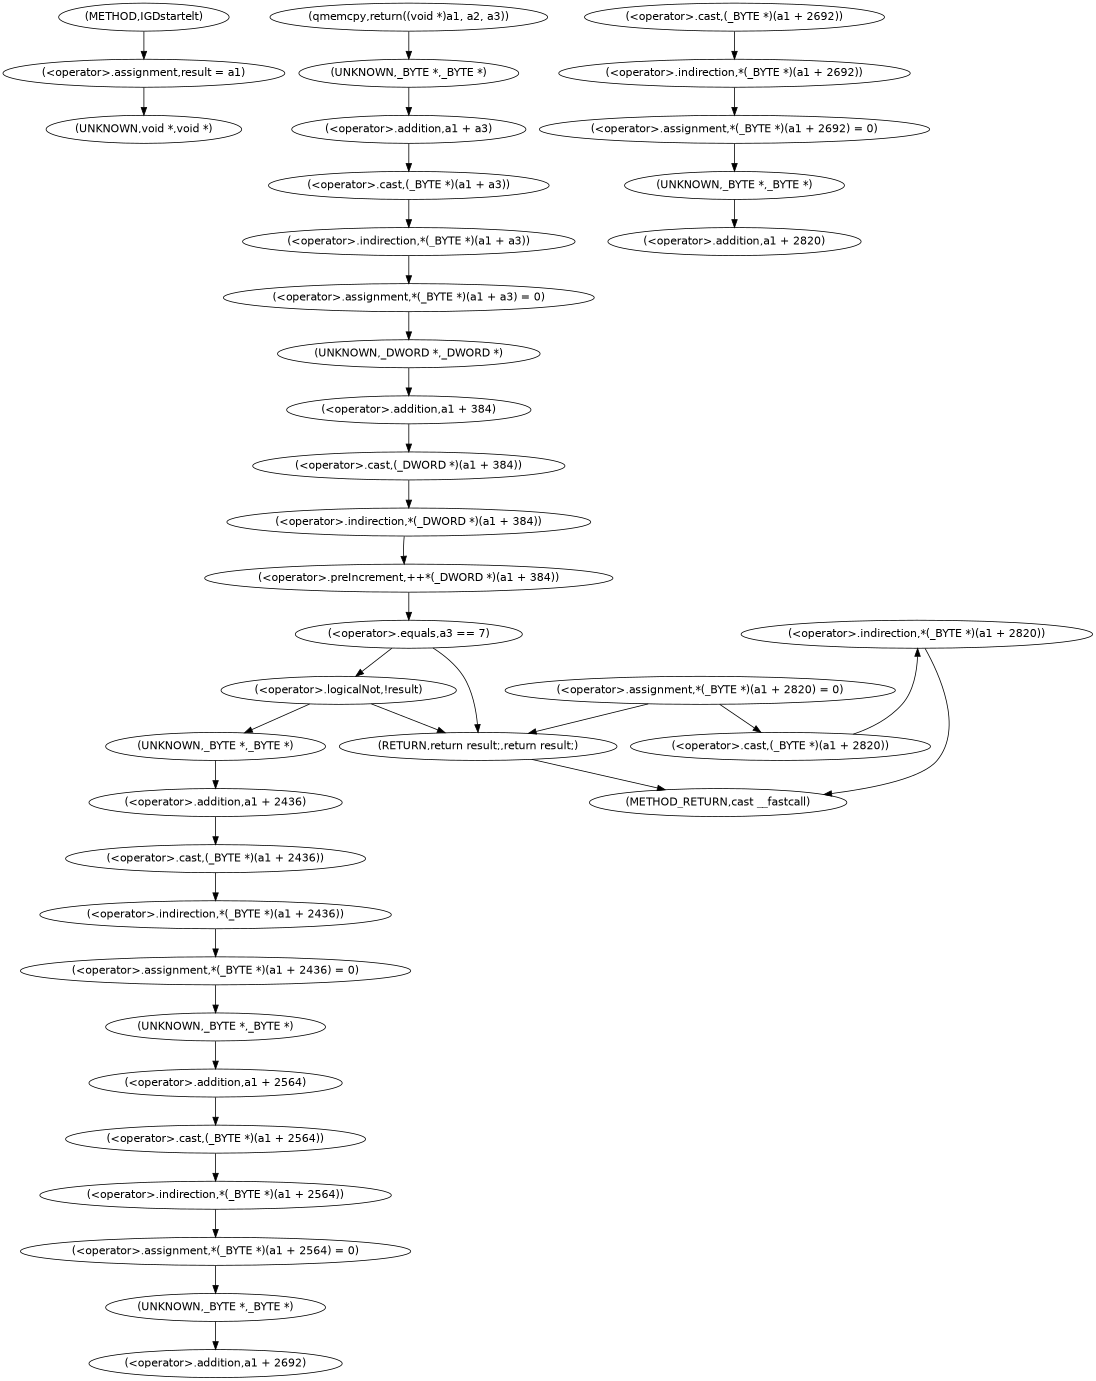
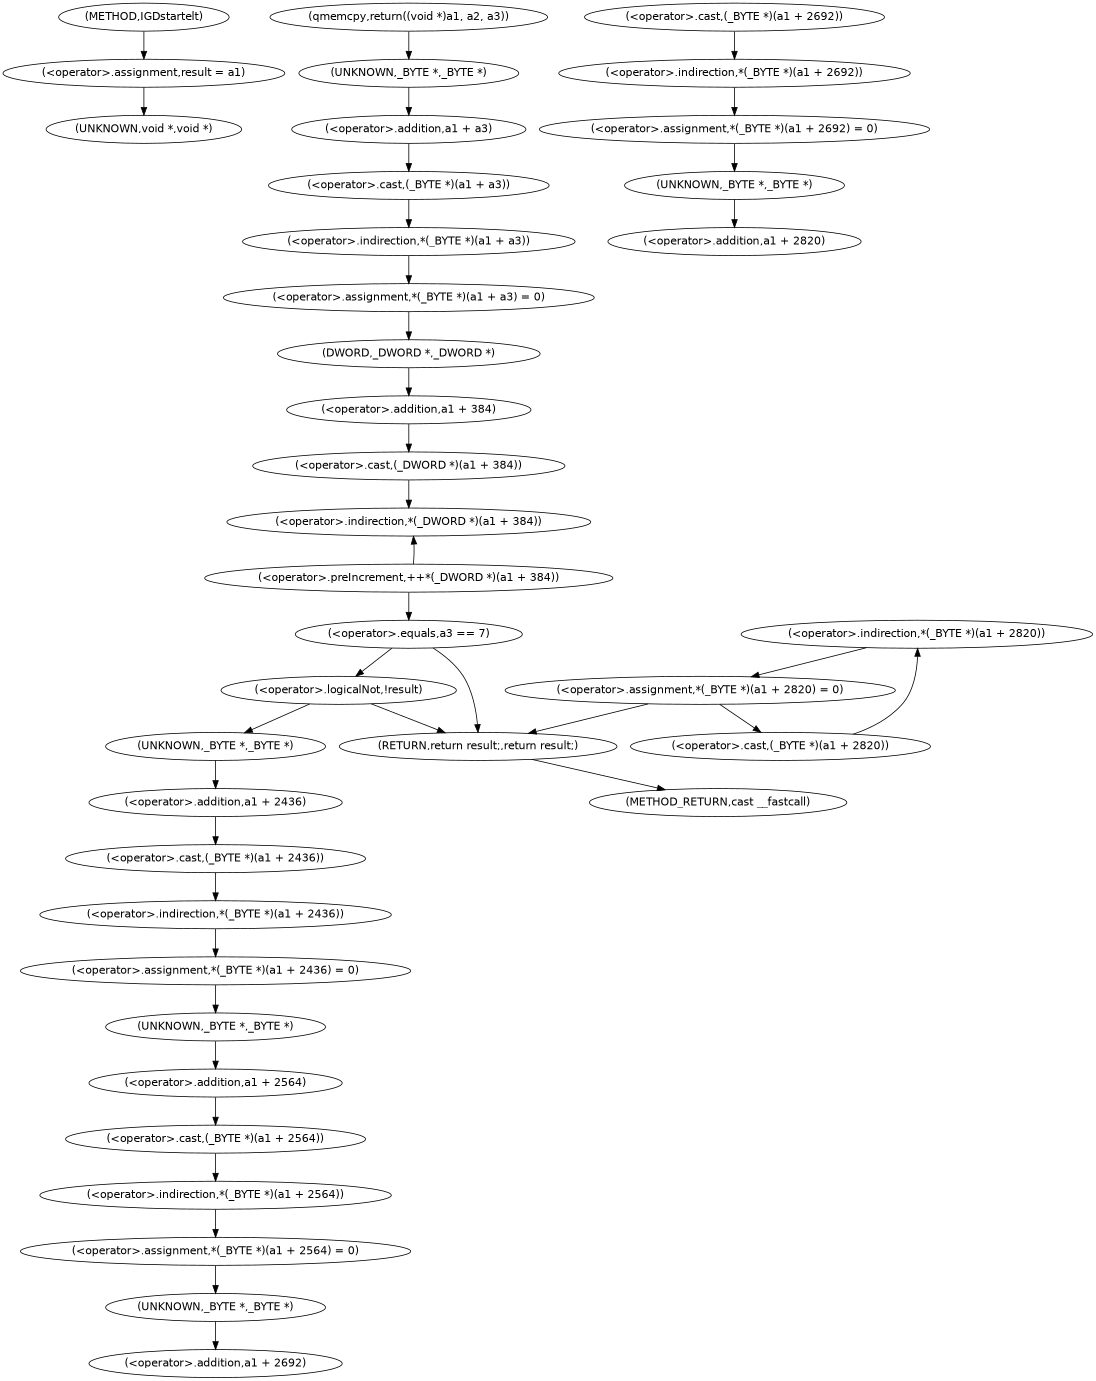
(409, 354) -> (409, 354)
(404, 546) -> (414, 554)
(939, 757) -> (813, 661)
